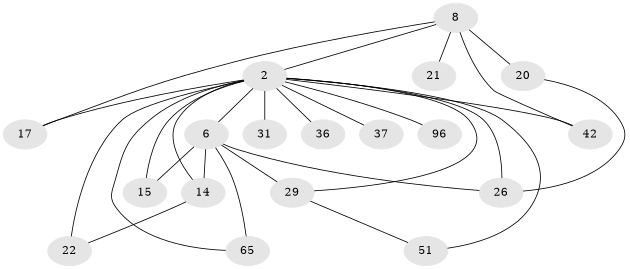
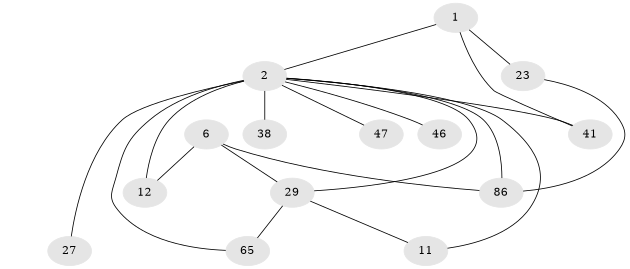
(456, 18) -> (456, 18)
(434, 76) -> none
(523, 76) -> (523, 76)
(236, 105) -> none
(25, 134) -> none
(265, 134) -> (265, 134)
(323, 134) -> none
(381, 134) -> (381, 134)
(440, 134) -> (440, 134)
(590, 134) -> (590, 134)
(236, 190) -> (270, 222)
(145, 193) -> (145, 193)
(203, 193) -> none
(501, 193) -> (501, 193)
(70, 251) -> (70, 251)
(426, 251) -> (426, 251)
